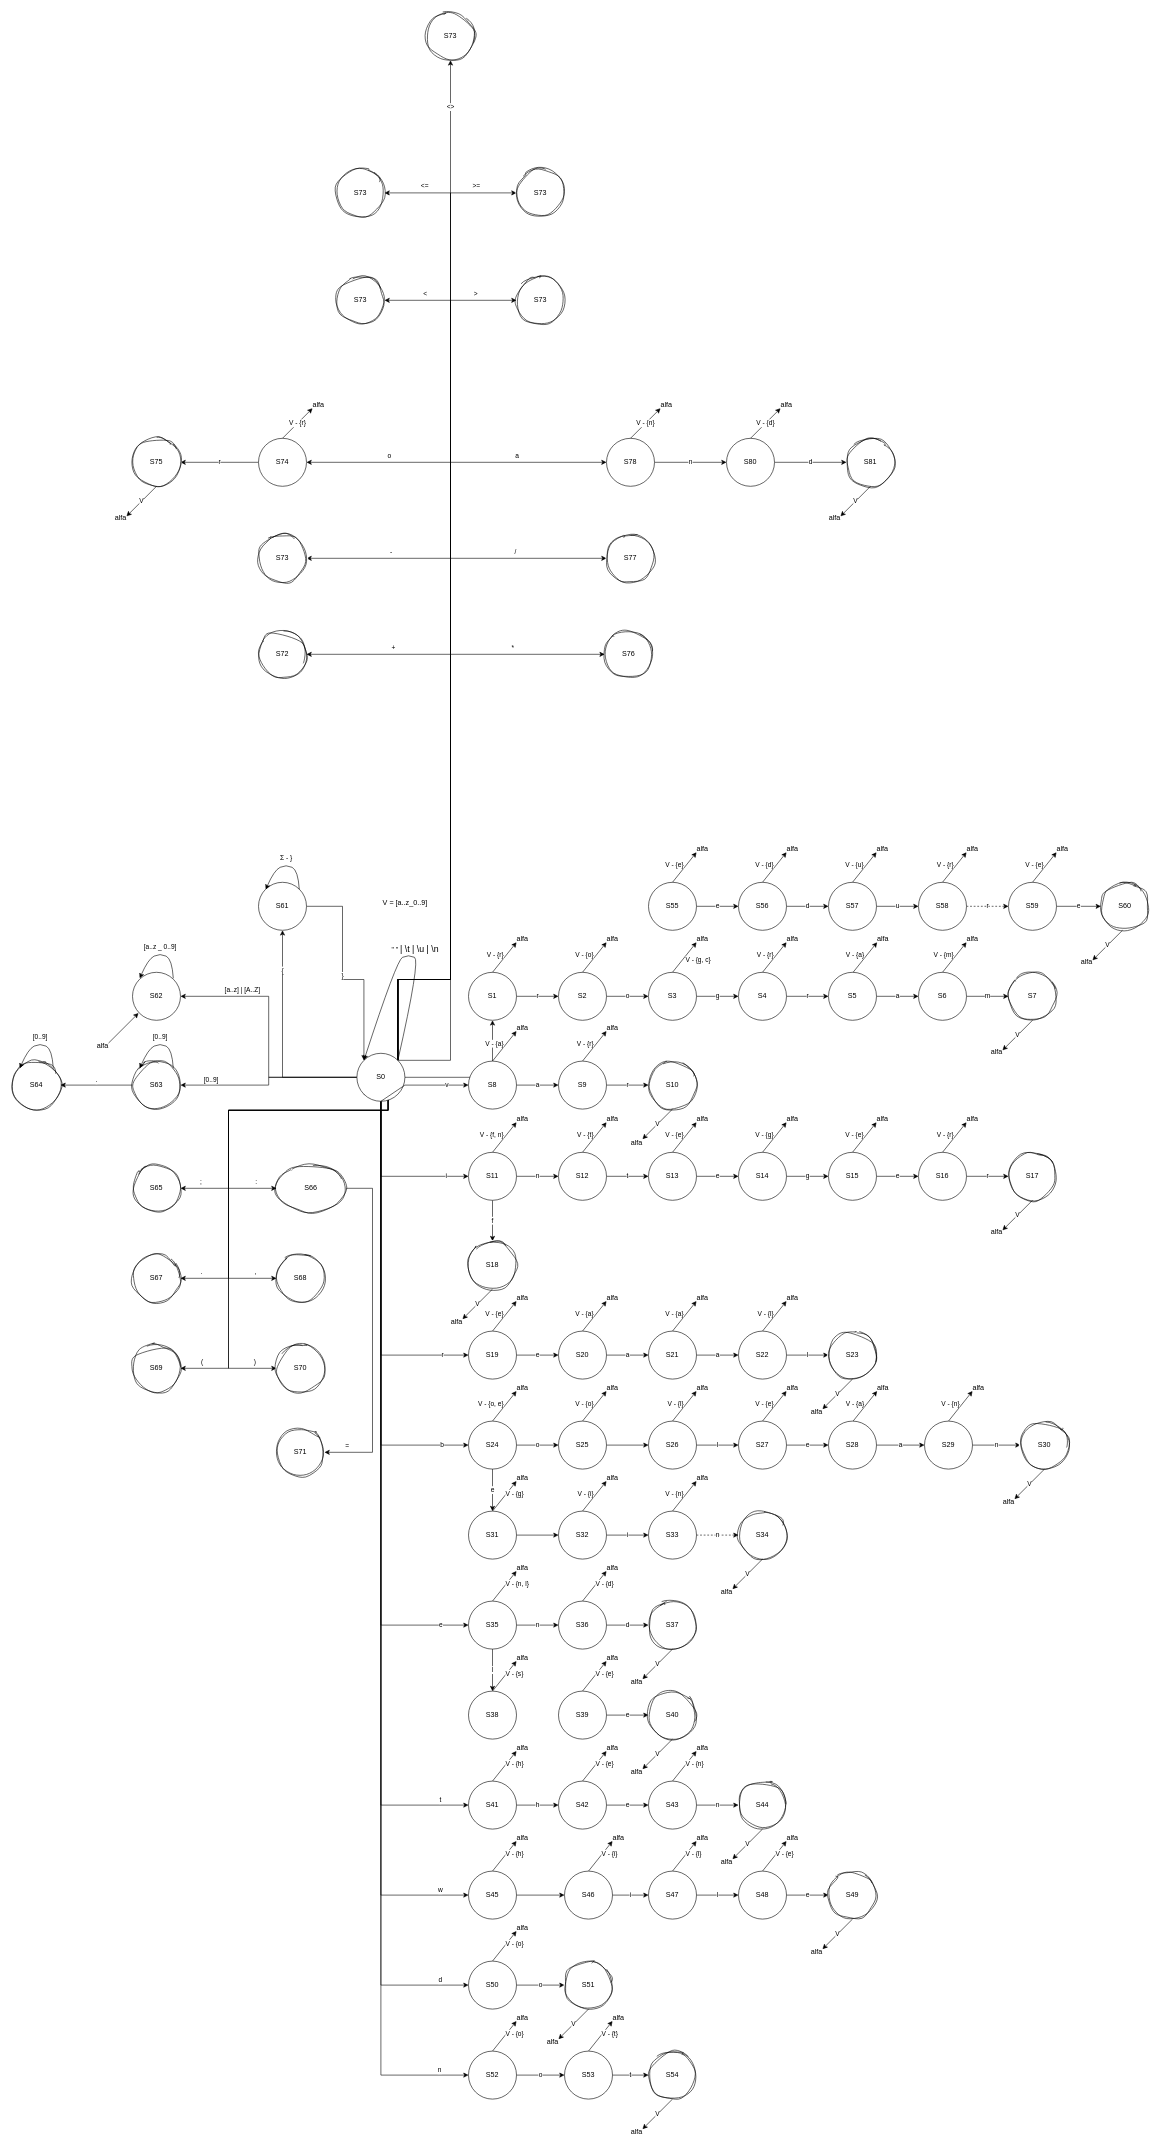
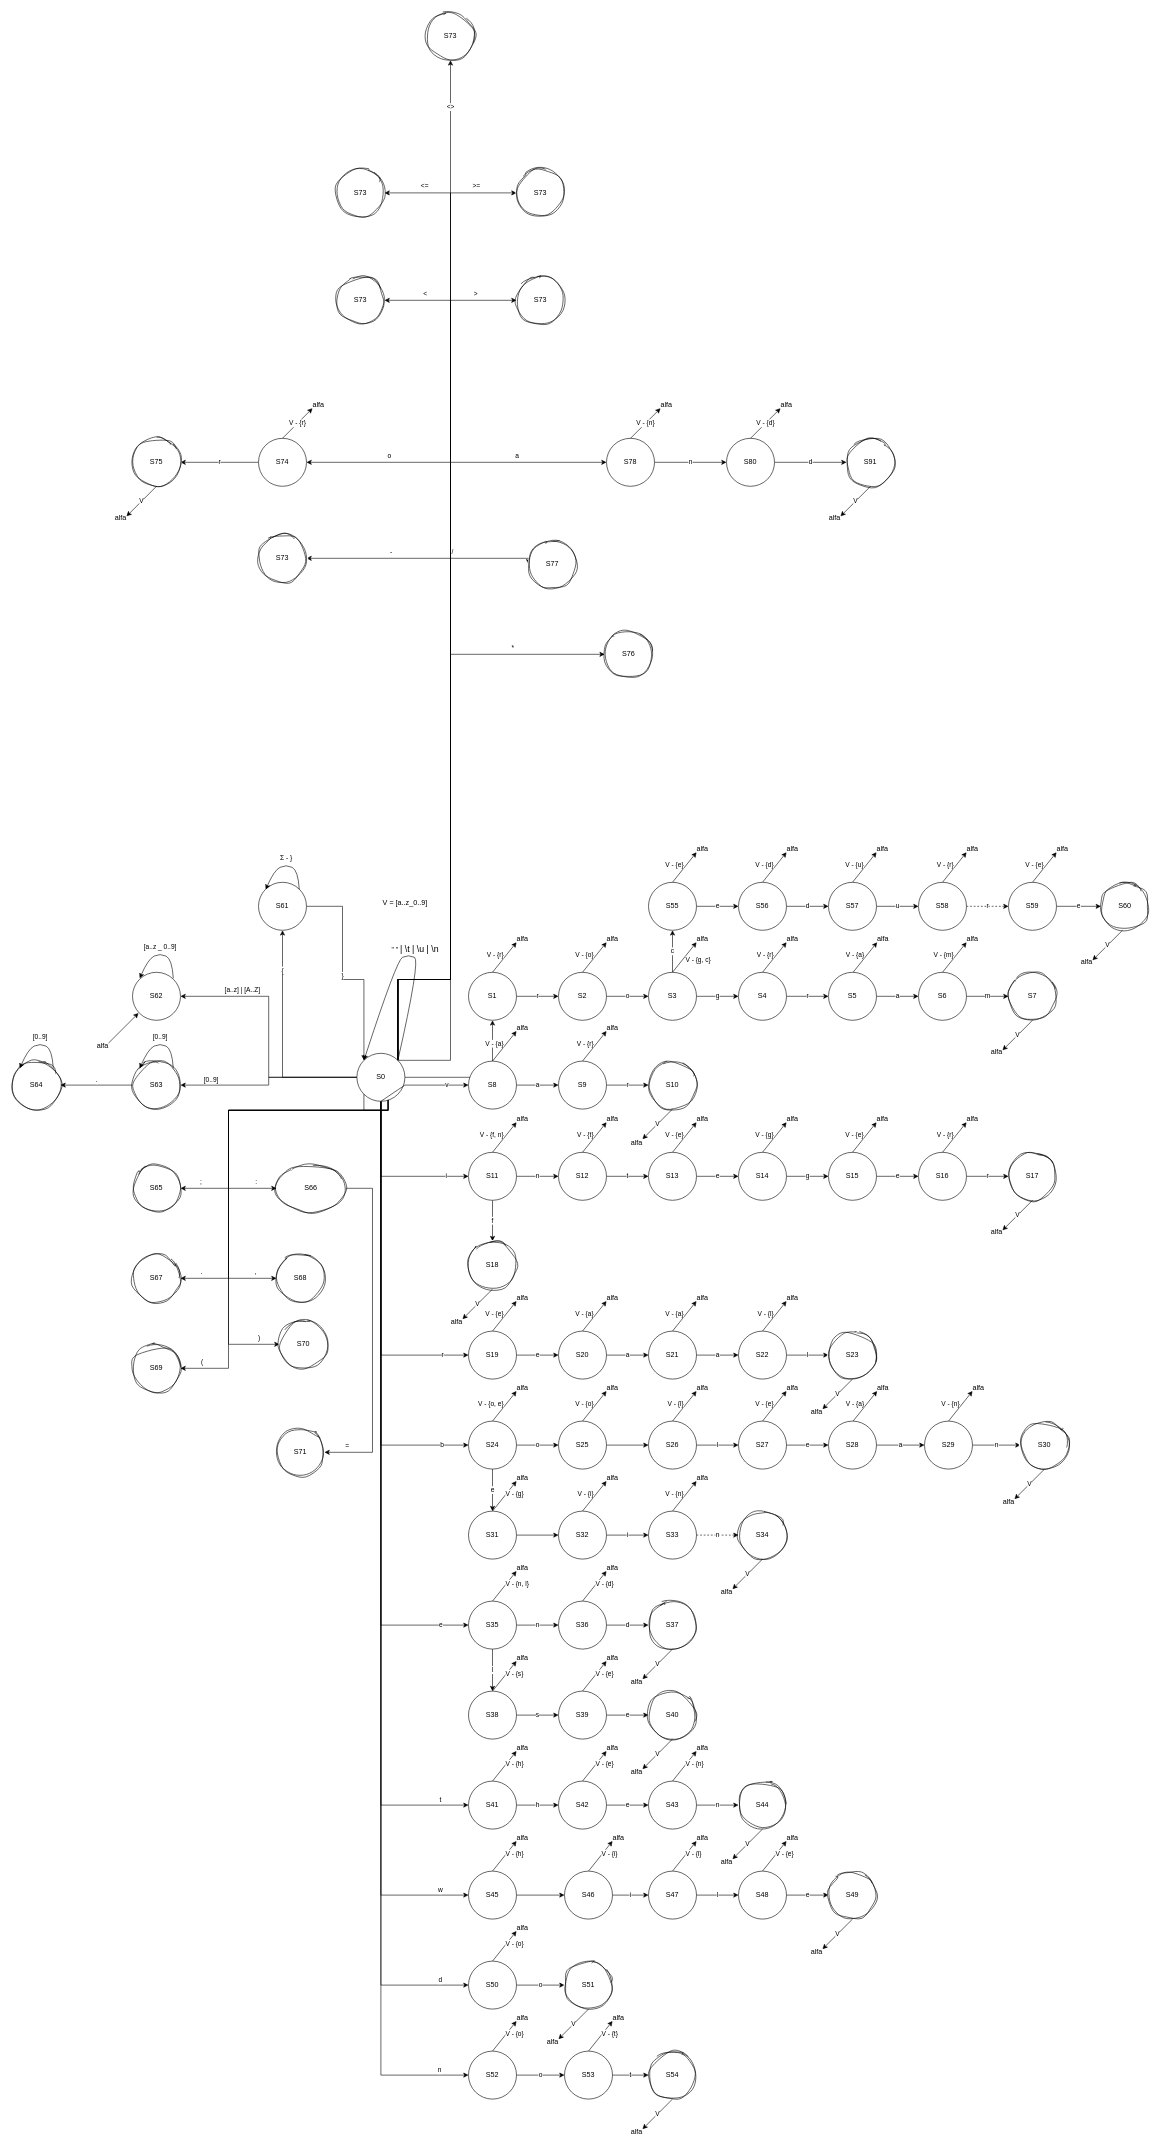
(870, 462) -> (870, 462)
(630, 558) -> (552, 564)
(282, 654) -> none
(311, 654) -> none
none -> (672, 952)
(300, 1368) -> (303, 1344)
none -> (537, 1715)
